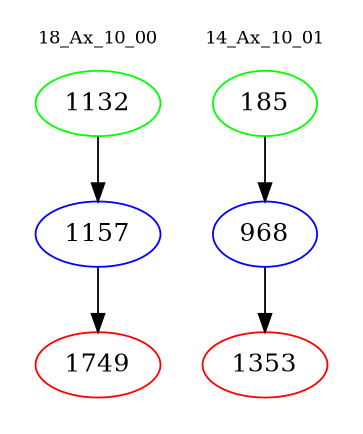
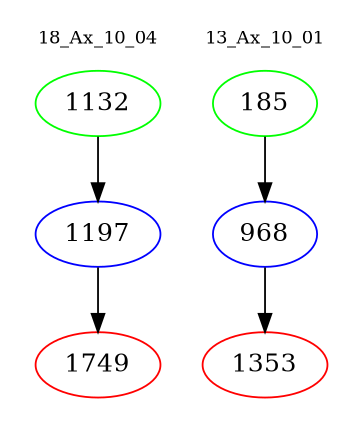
(98, 39) -> (98, 39)
(265, 39) -> (265, 39)
(98, 234) -> (98, 234)
